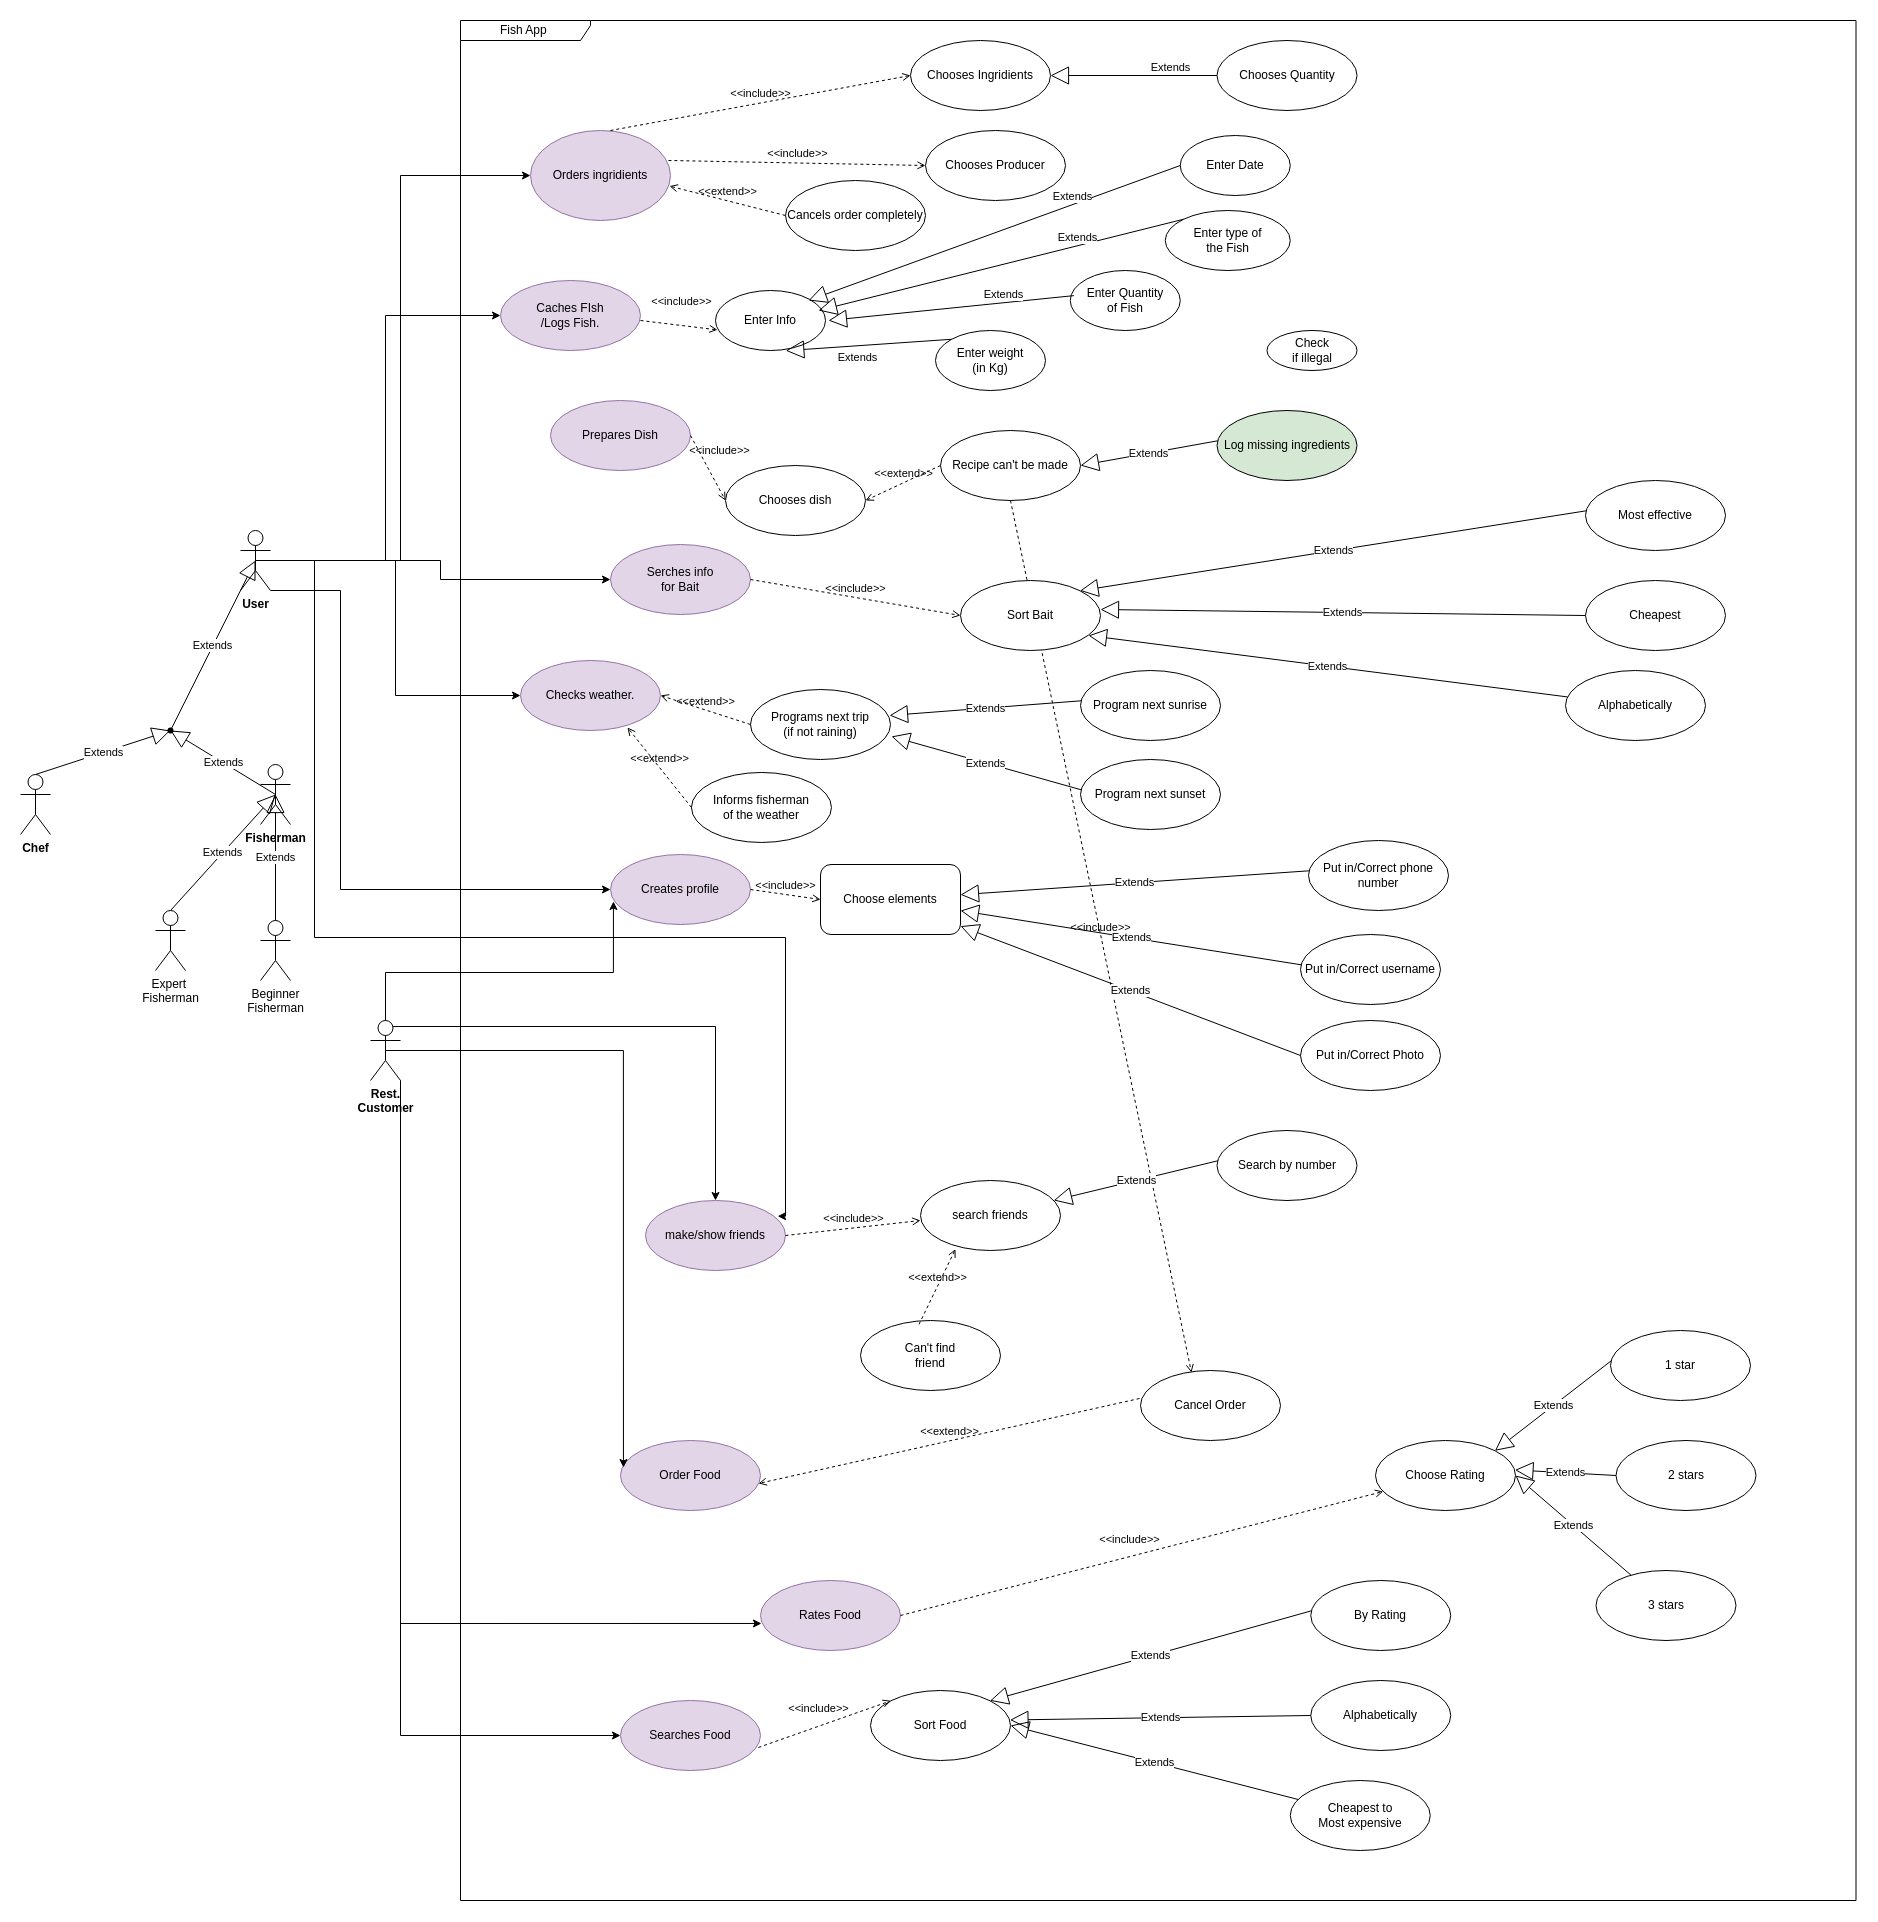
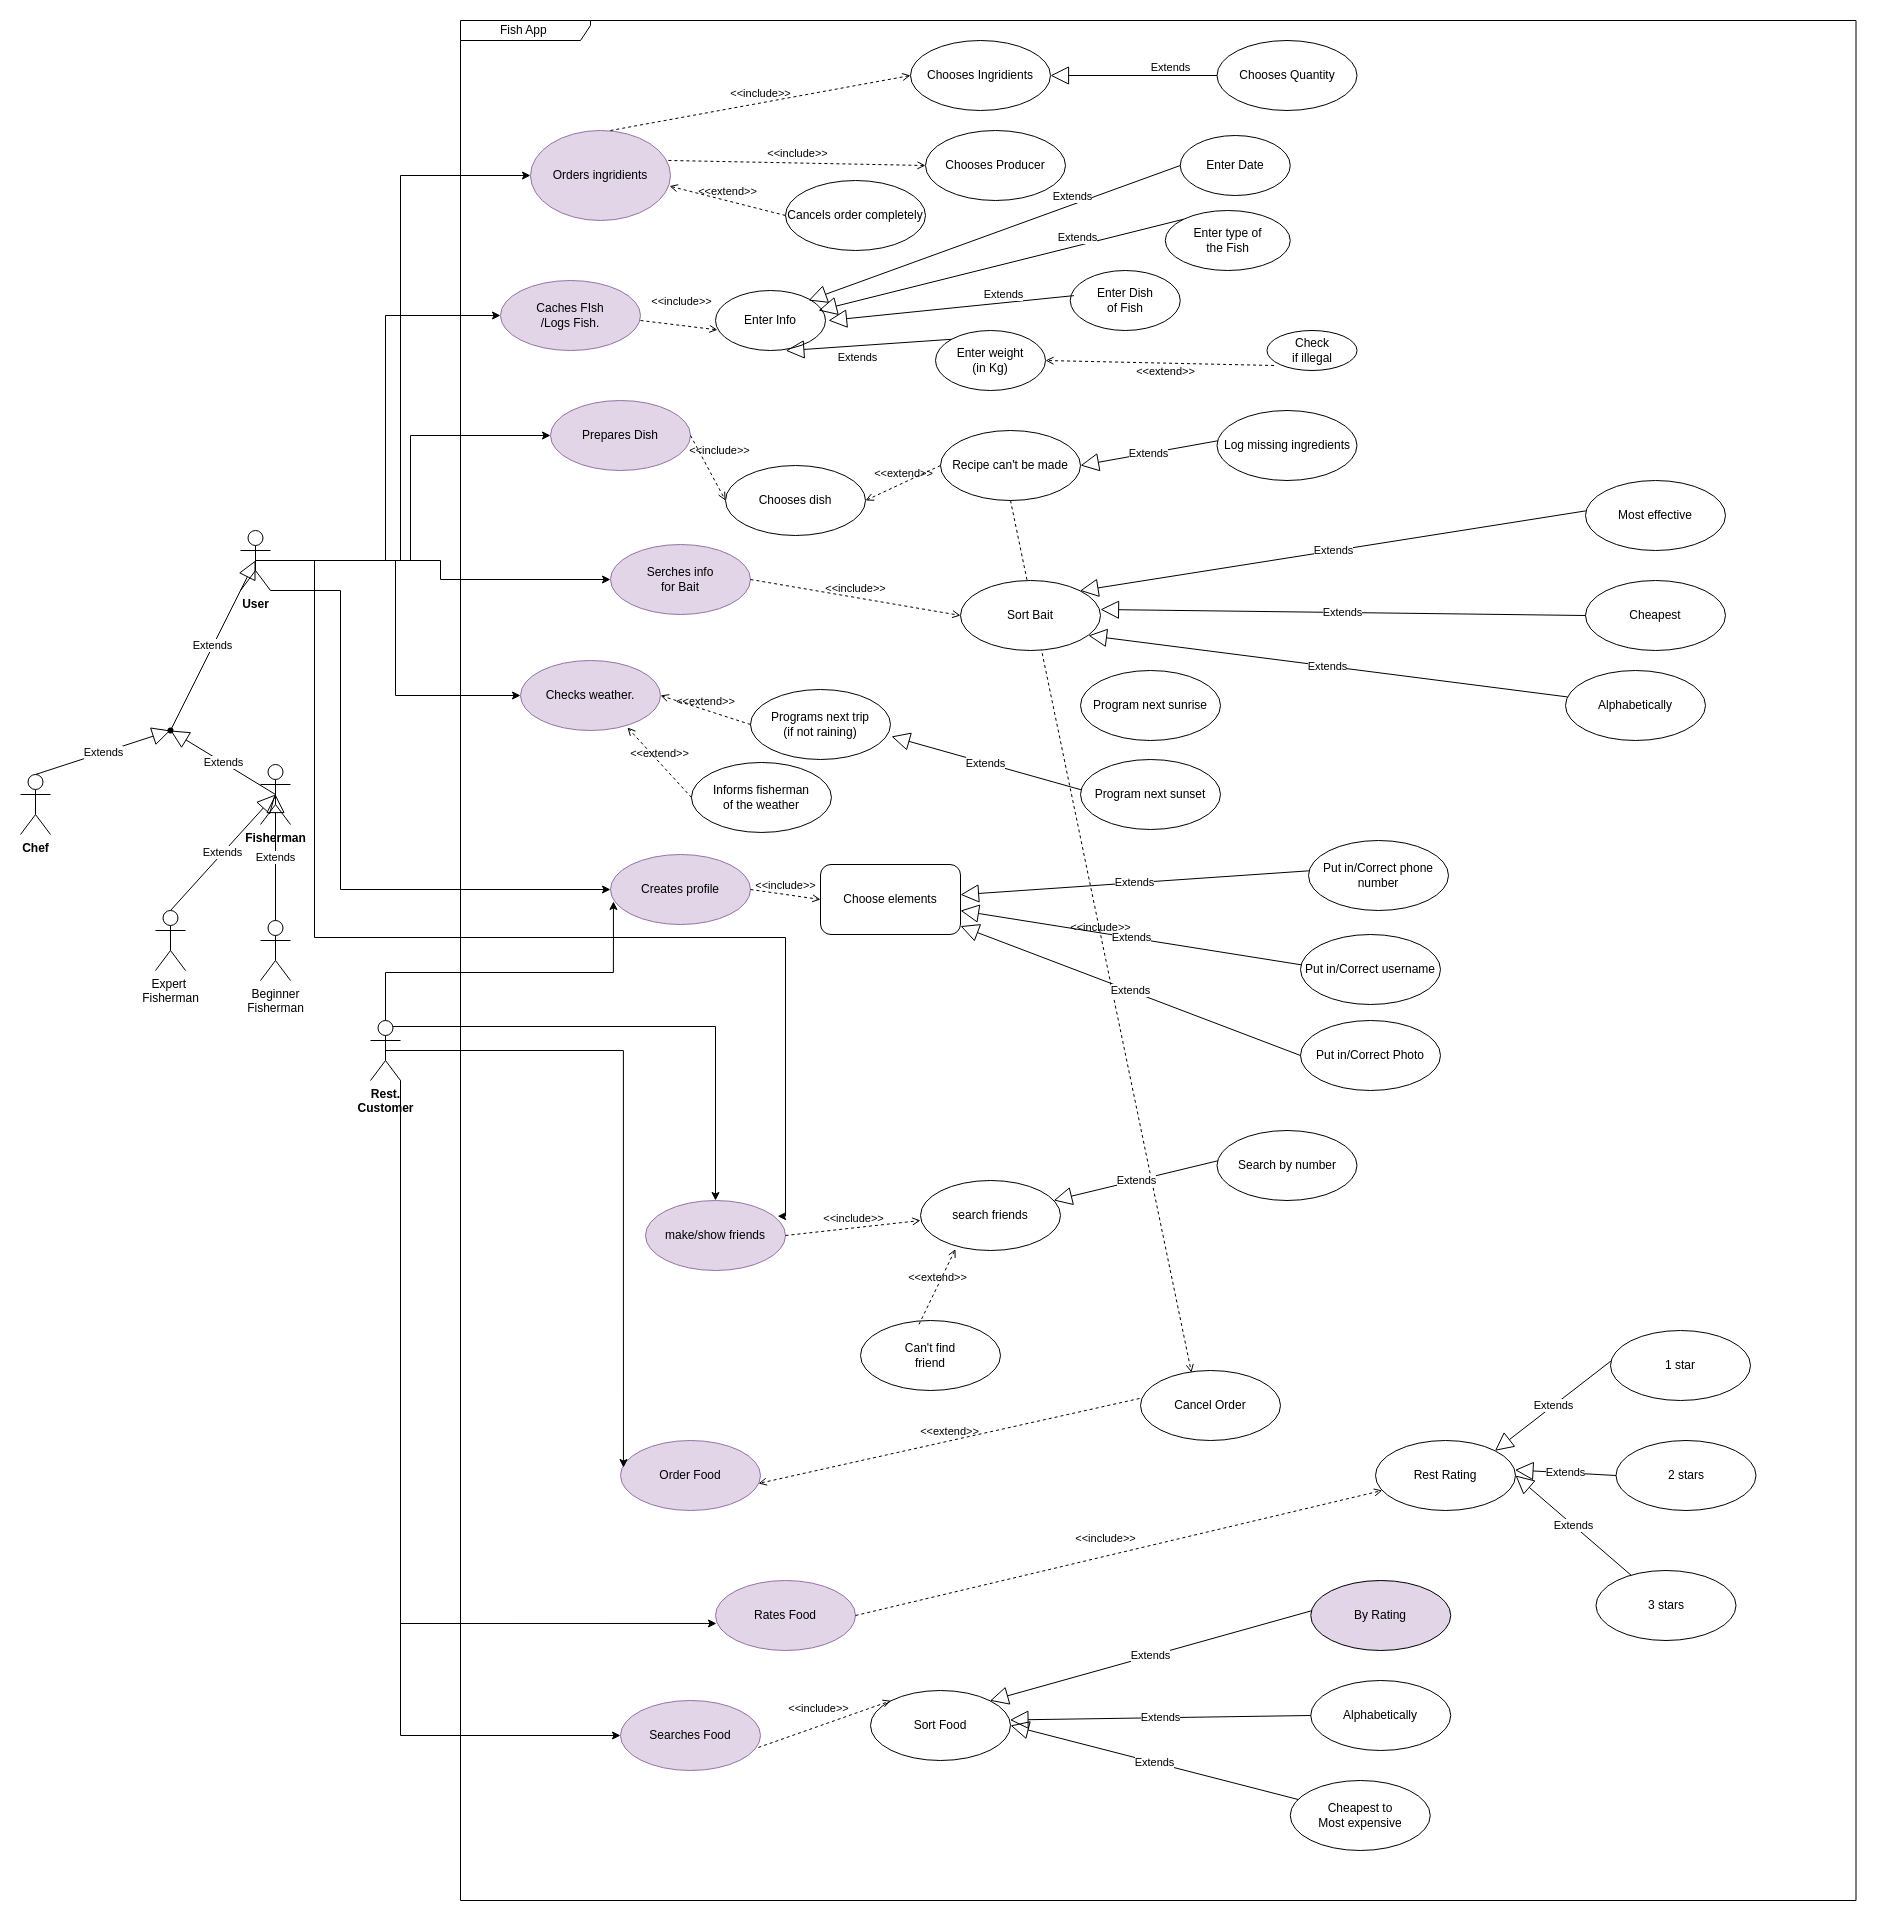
(1126, 301) -> (1126, 301)
none -> (1161, 363)
none -> (416, 436)
(1287, 446) -> (1287, 446)
(994, 707) -> none
(761, 807) -> (761, 797)
(1446, 1476) -> (1446, 1476)
(831, 1616) -> (786, 1616)
(1381, 1616) -> (1381, 1616)
